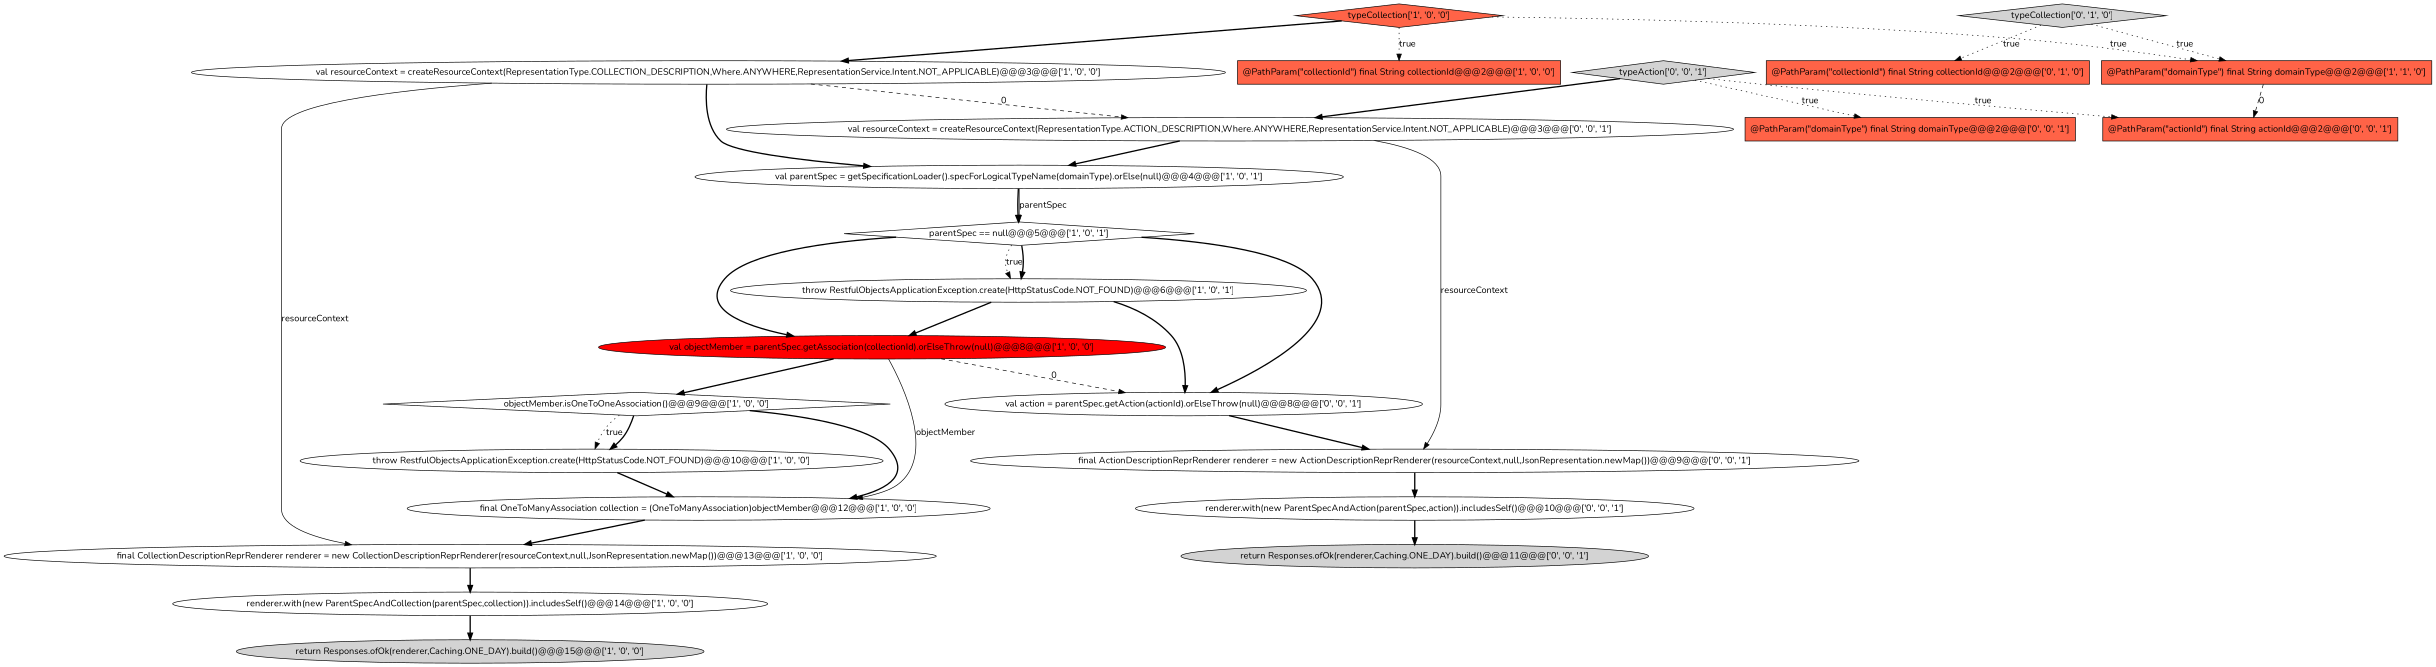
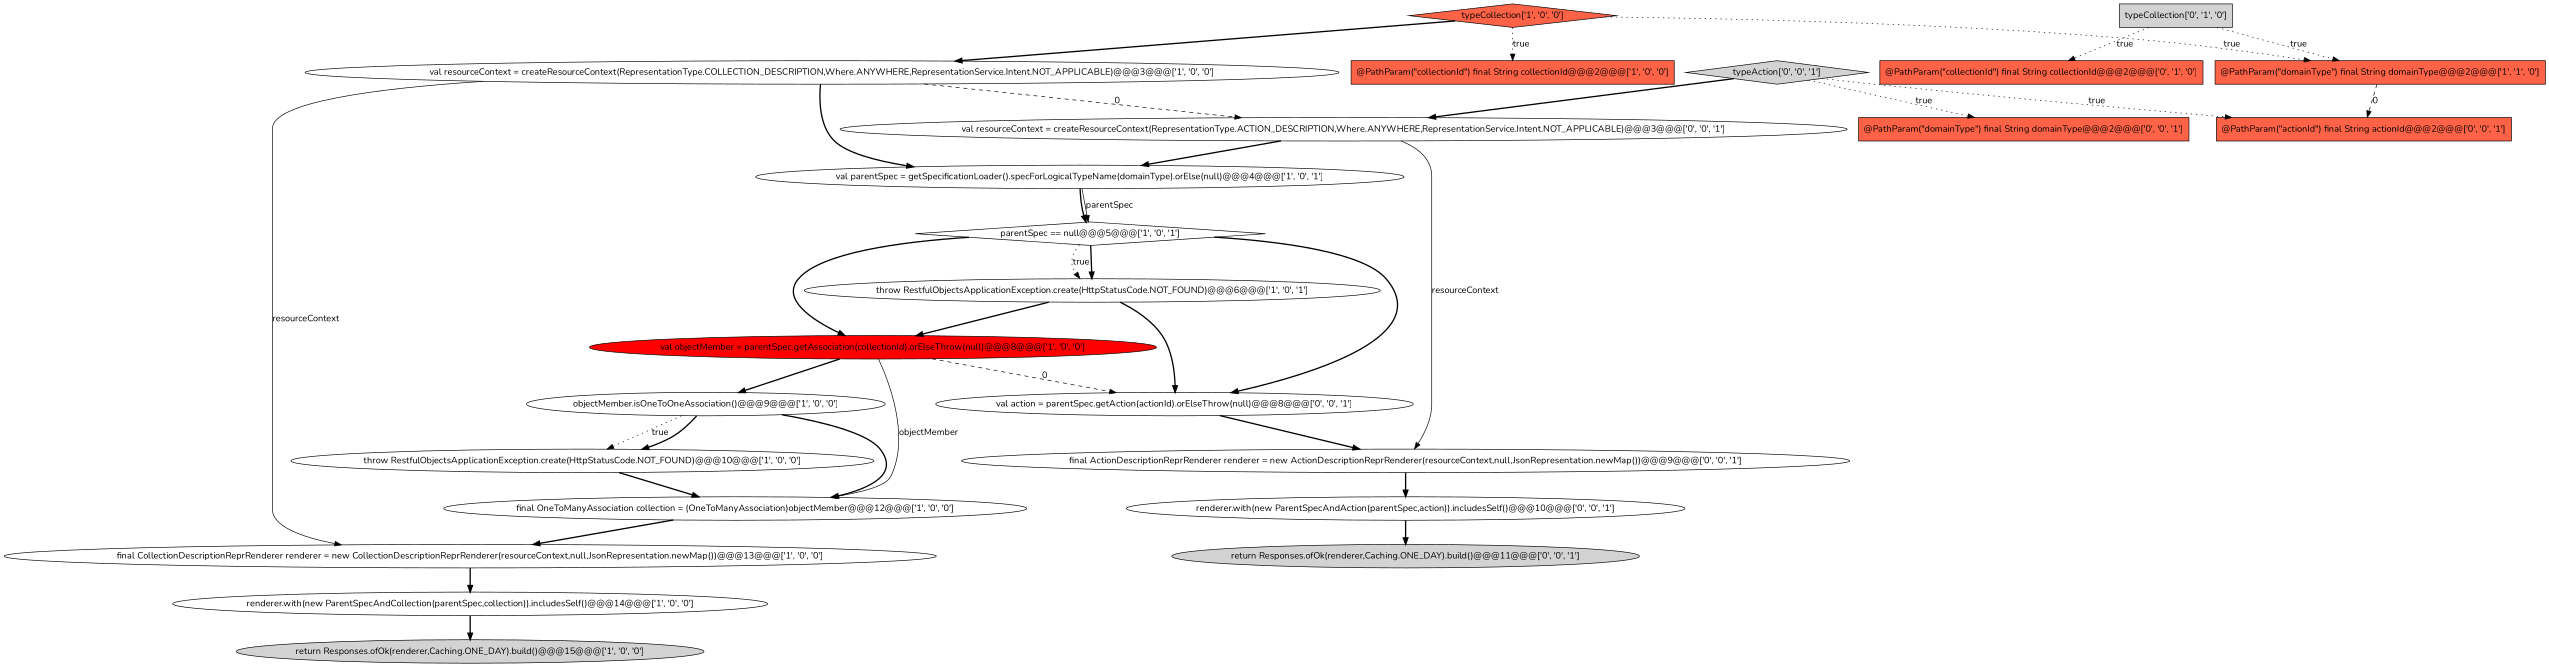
(2062, 16) -> (2176, 16)
(637, 404) -> (706, 404)
